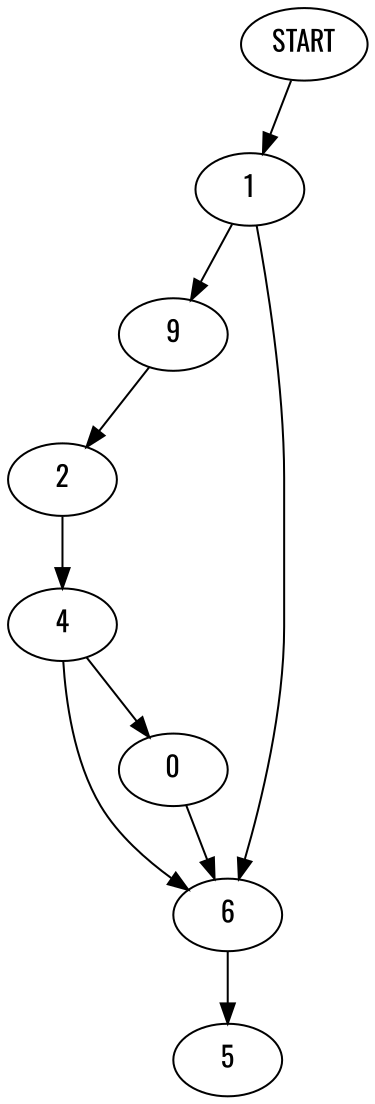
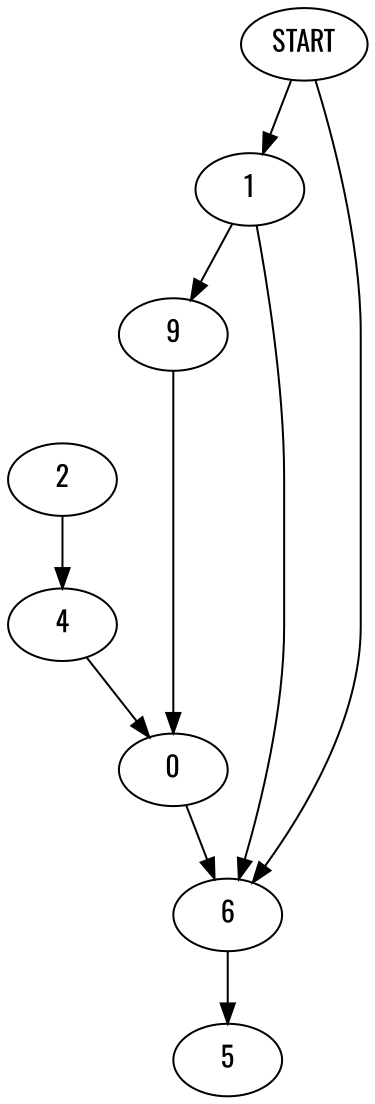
(124, 399) -> (173, 542)
(90, 784) -> (361, 482)
